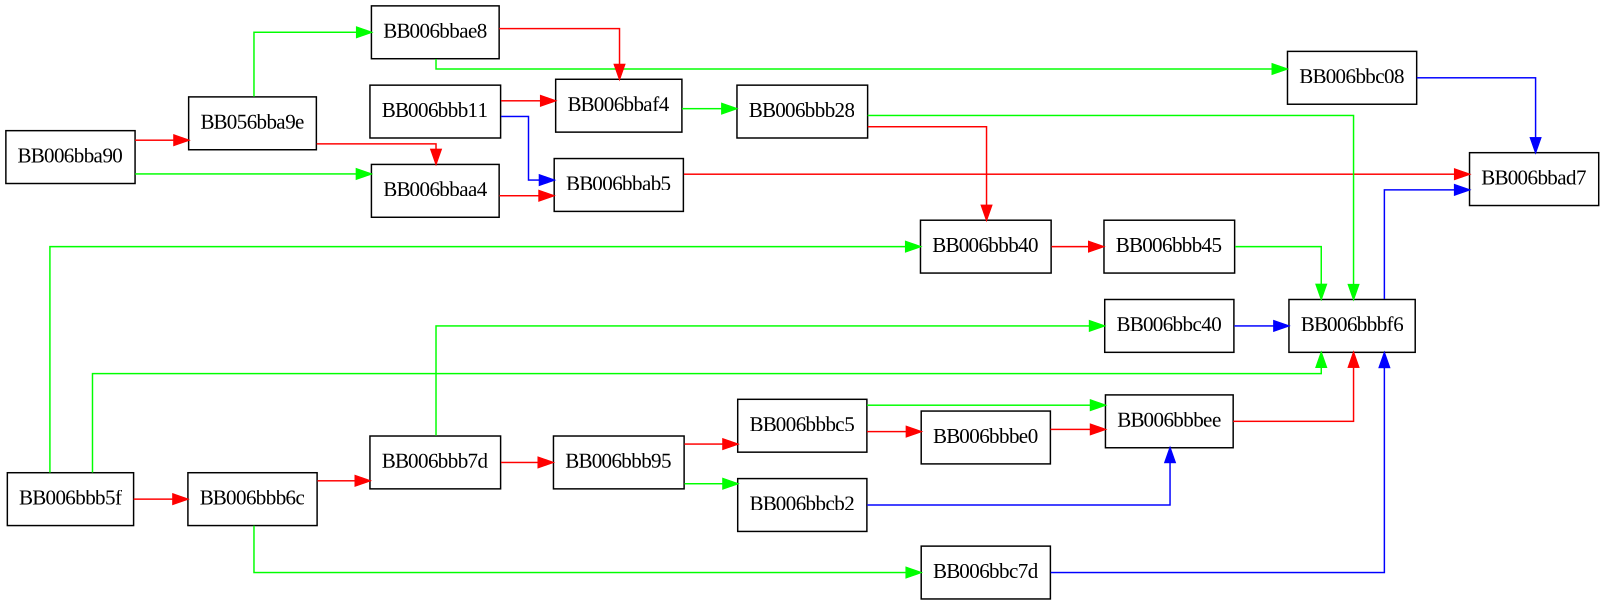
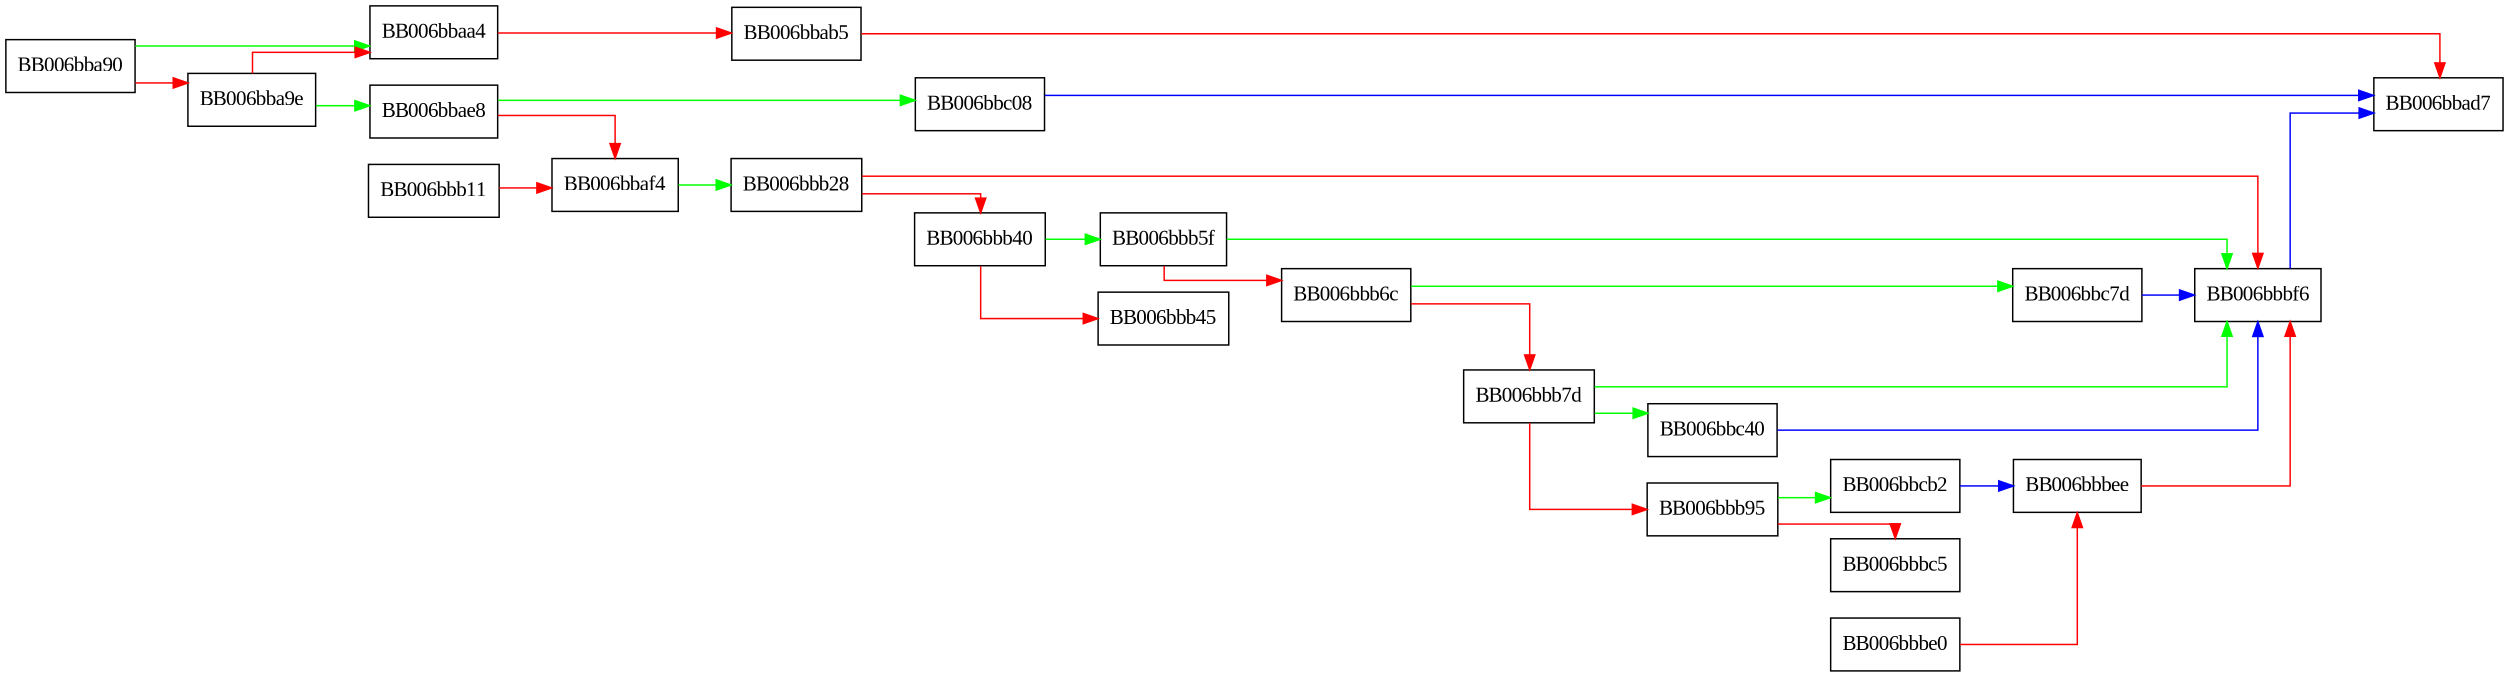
(1195, 115) -> (1599, 176)
(253, 123) -> (252, 100)
(528, 140) -> none
(365, 247) -> (1065, 239)
(1297, 247) -> (1936, 387)
(979, 405) -> none
(887, 432) -> none
